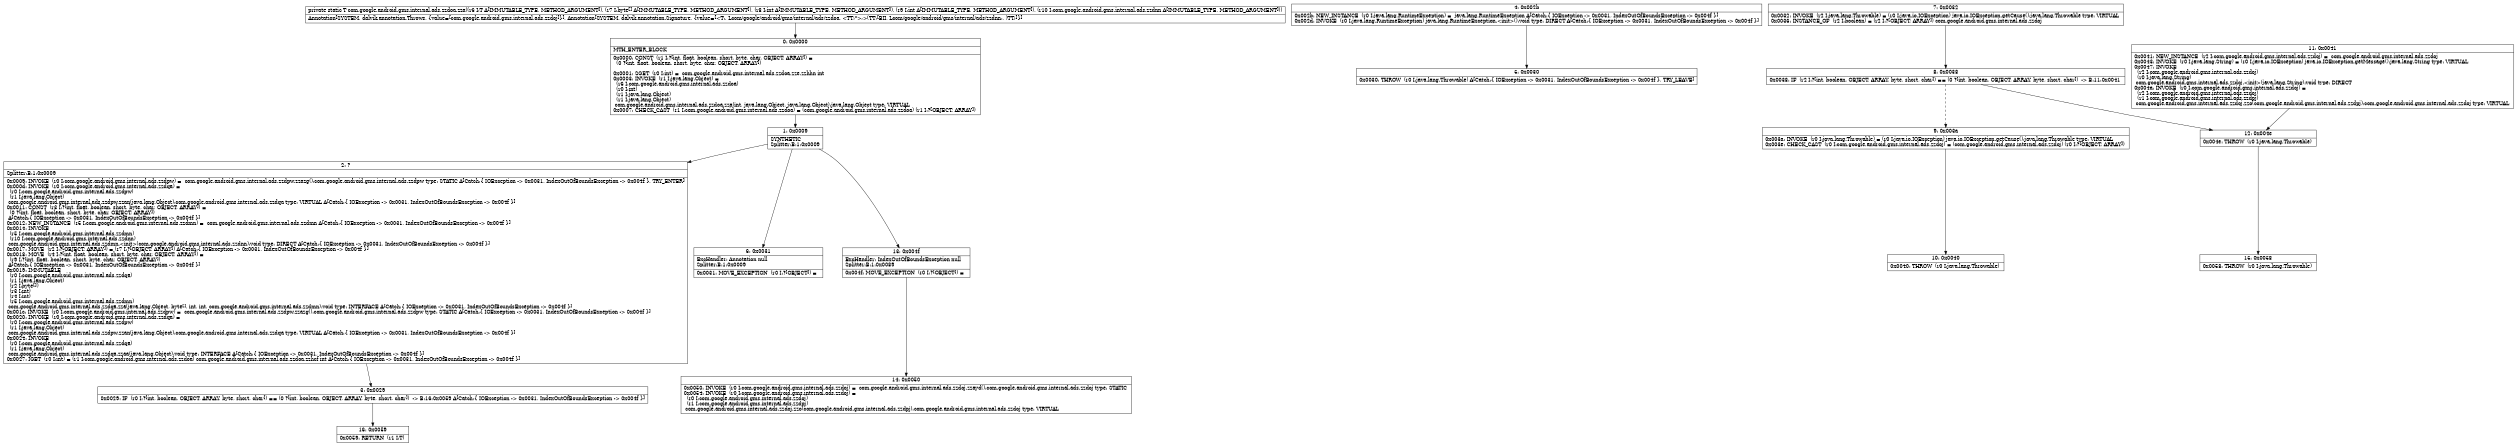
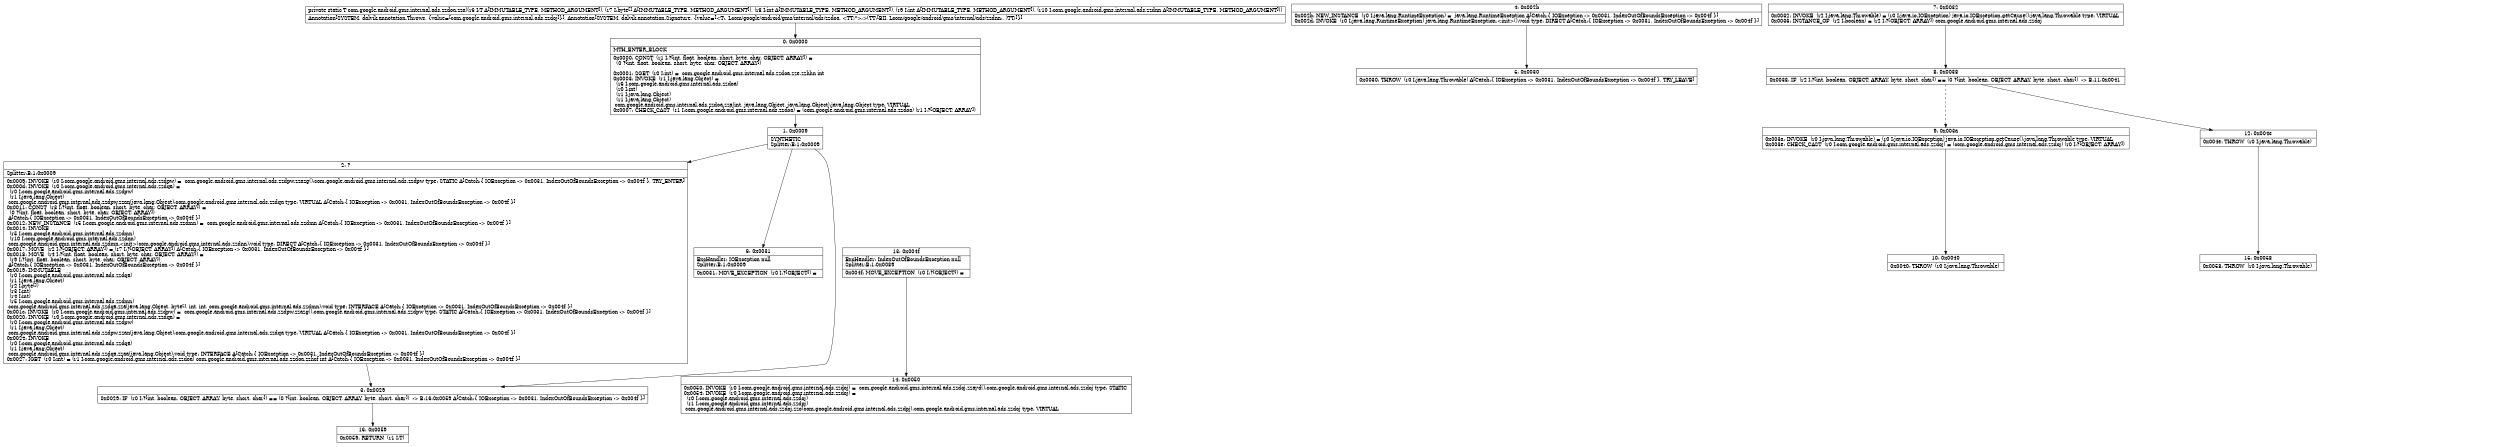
(2323, 77) -> none
(864, 192) -> (776, 369)
(732, 260) -> (734, 260)
